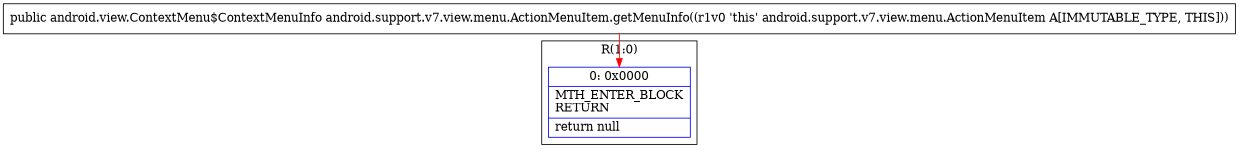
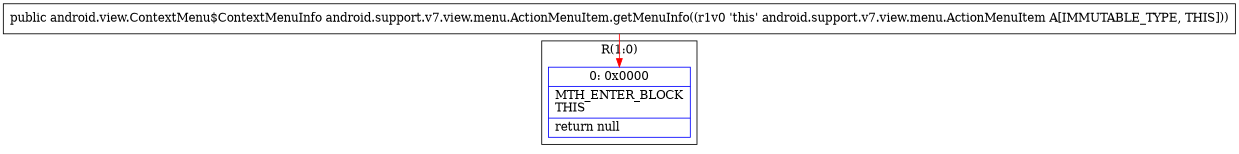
(582, 108) -> (571, 108)
